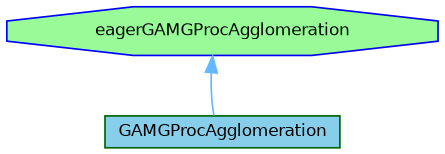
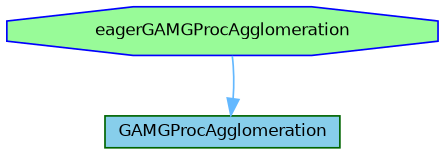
(211, 94) -> (234, 77)
